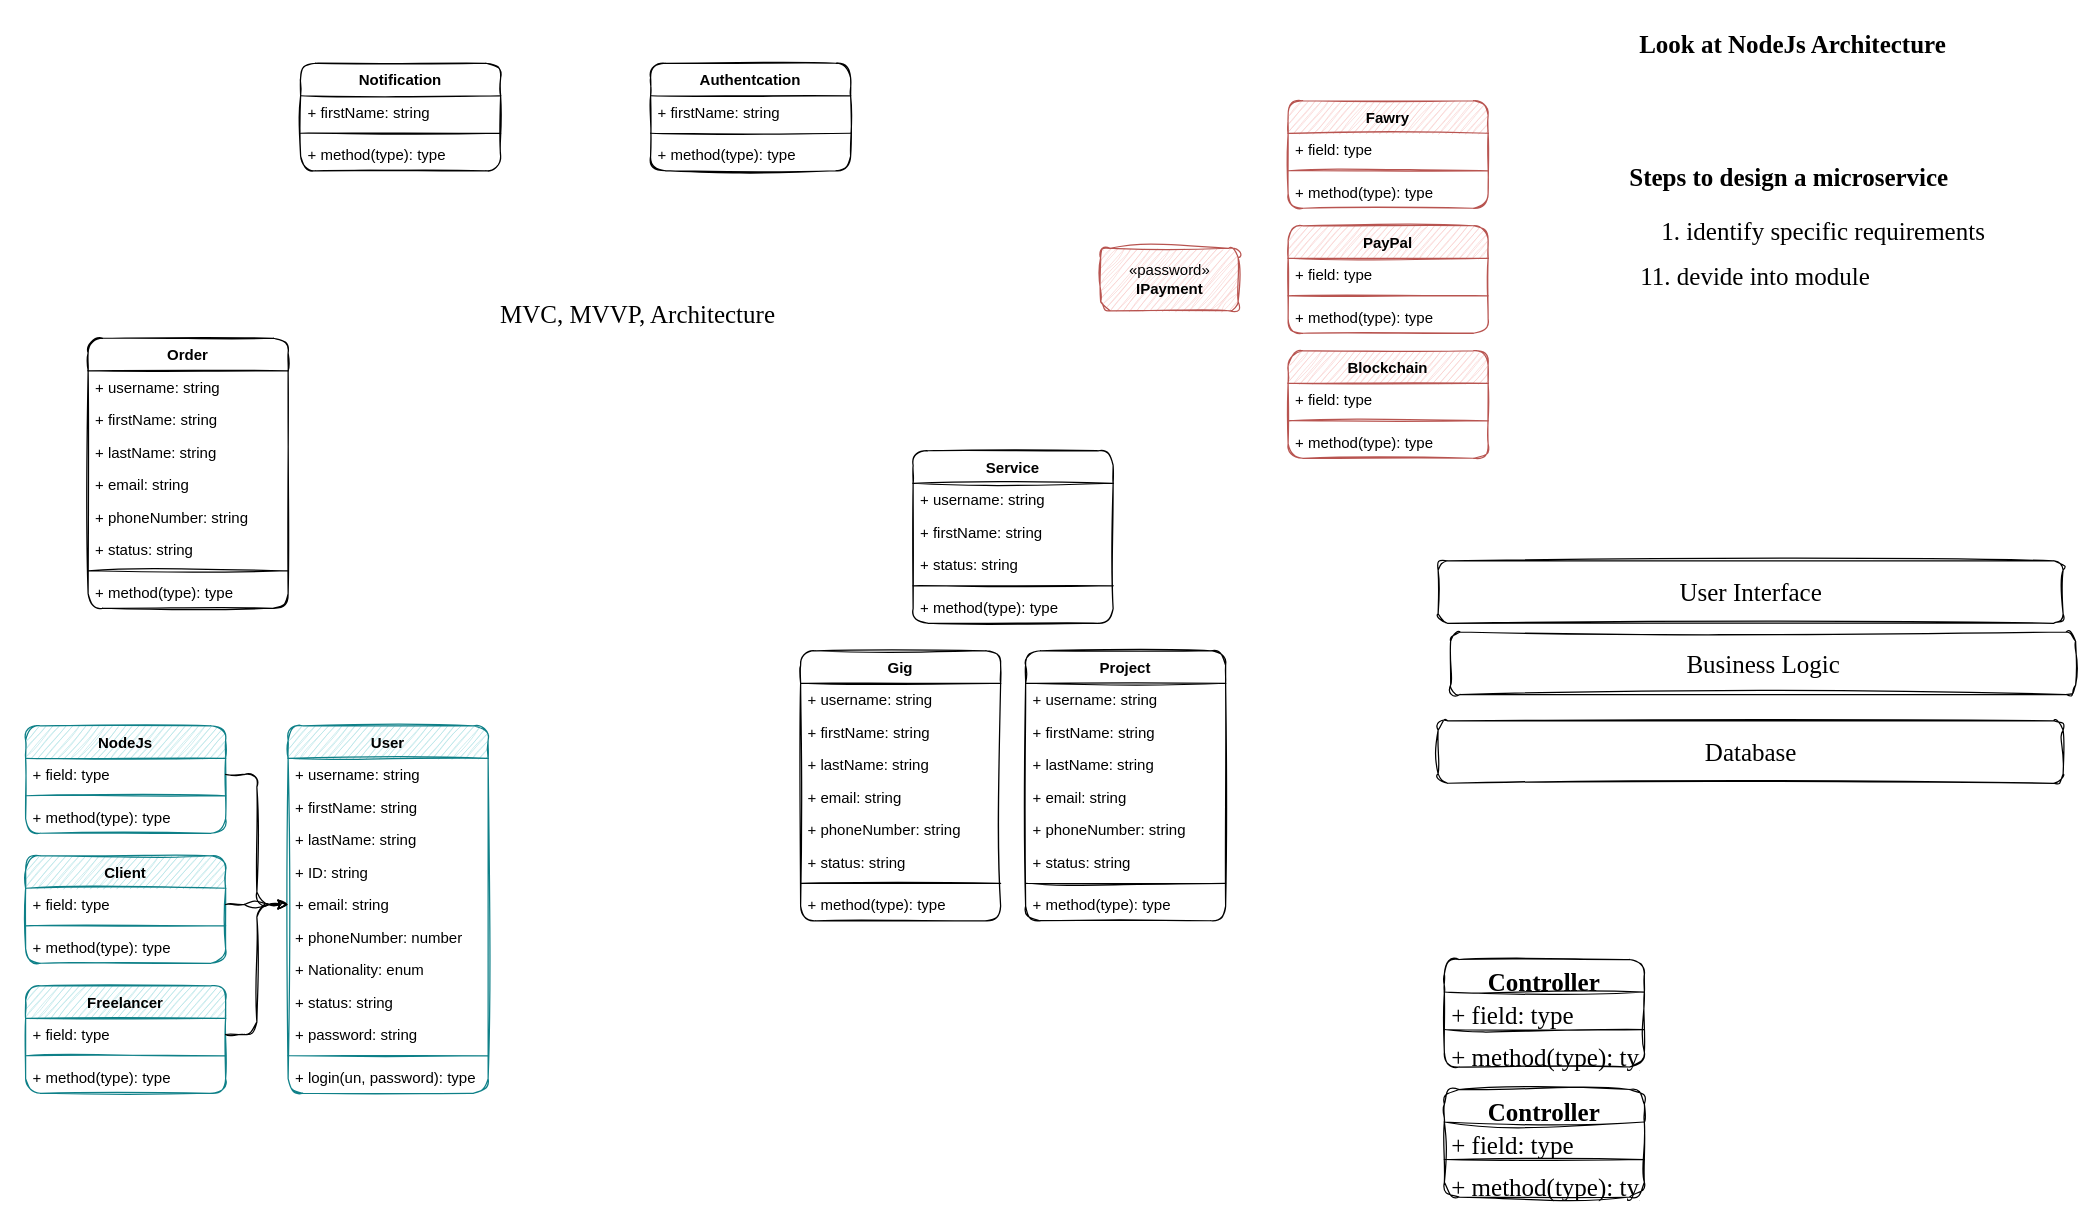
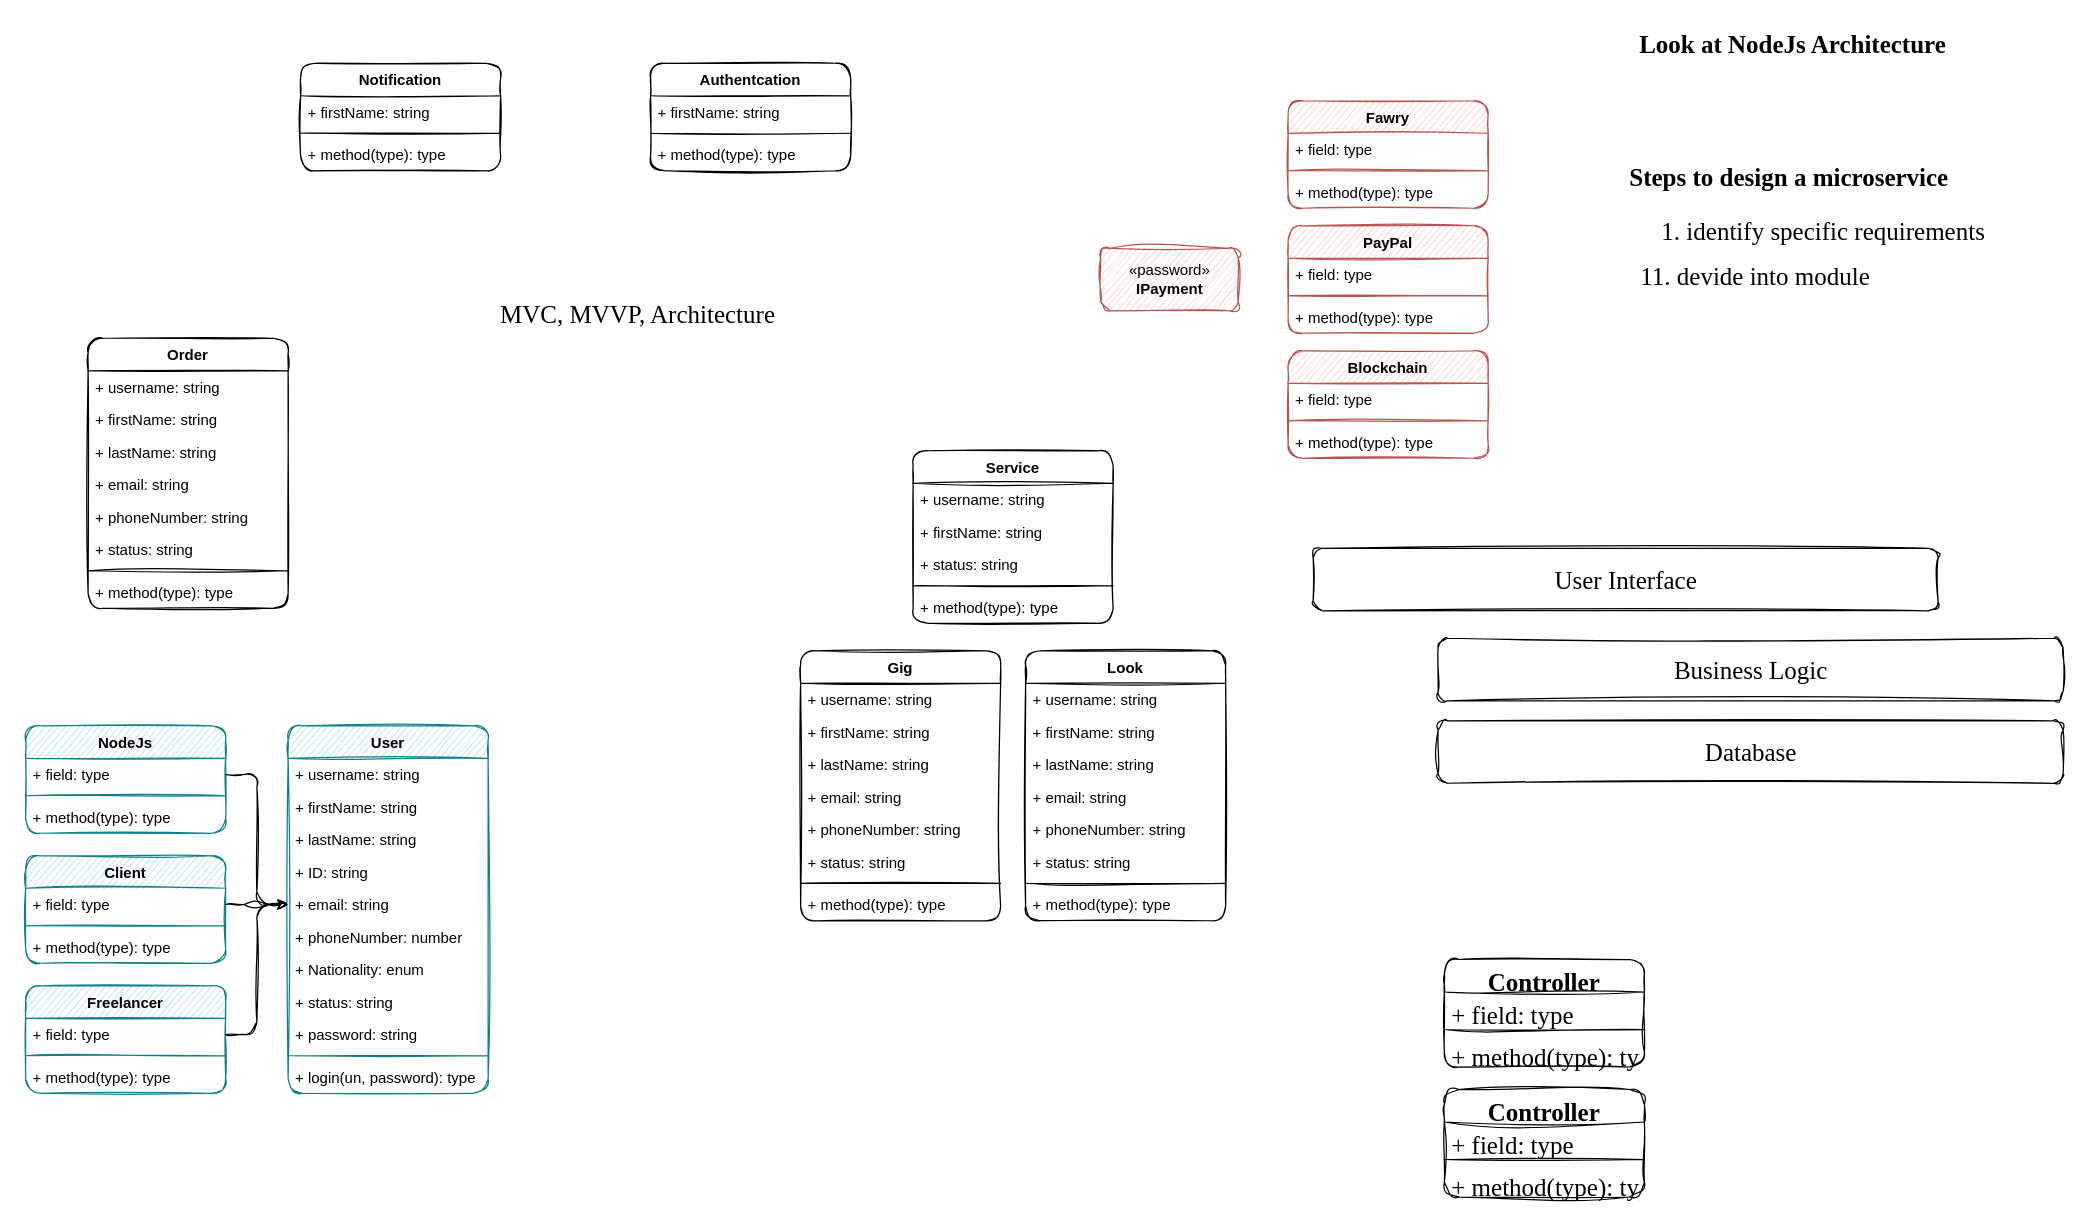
(1751, 592) -> (1626, 579)
(1763, 663) -> (1751, 669)
(1125, 668) -> (1125, 668)
